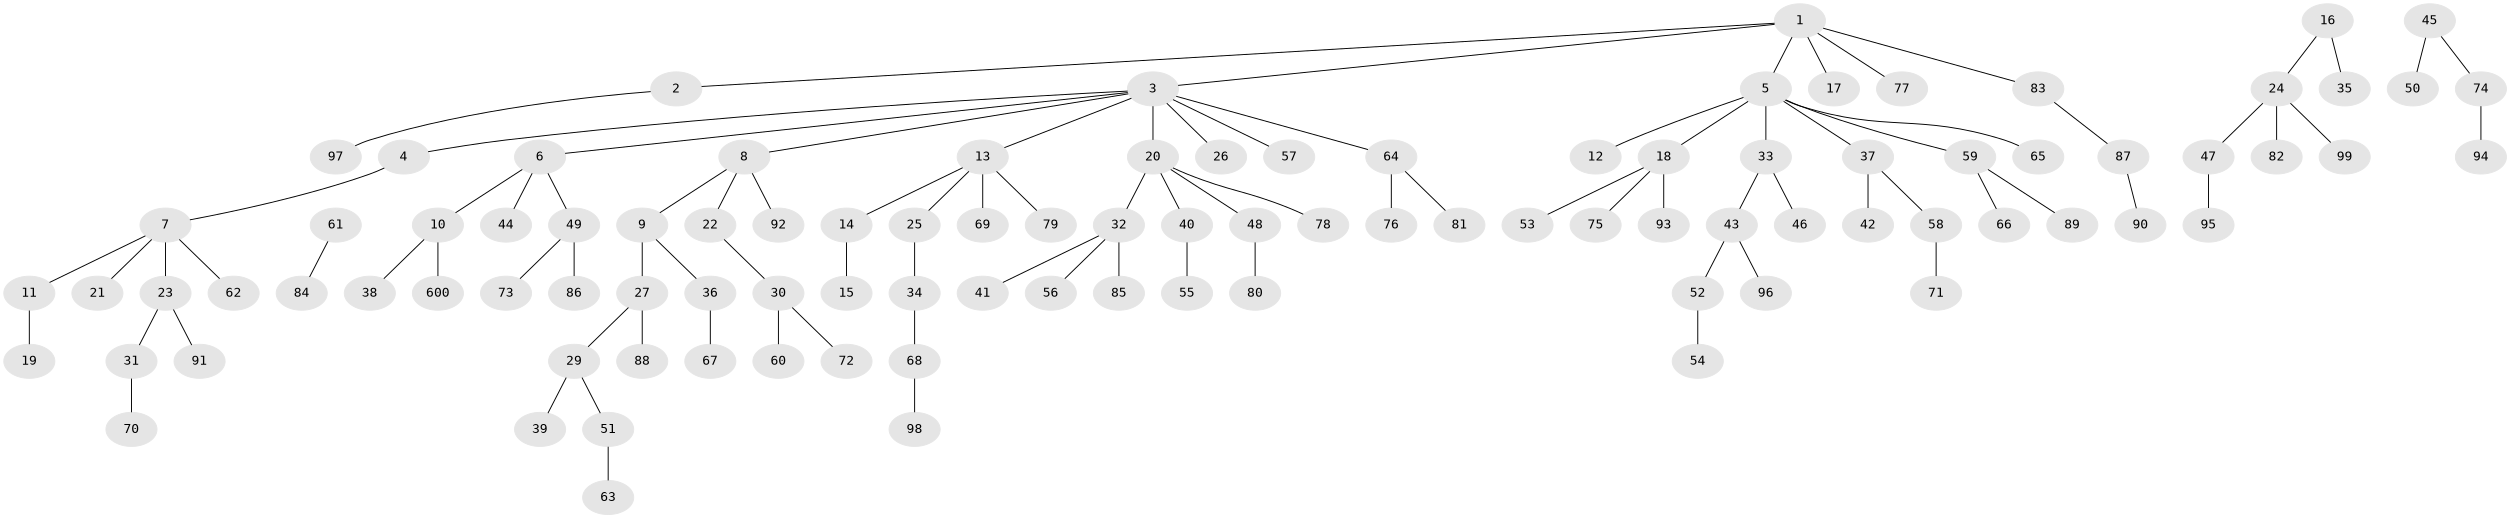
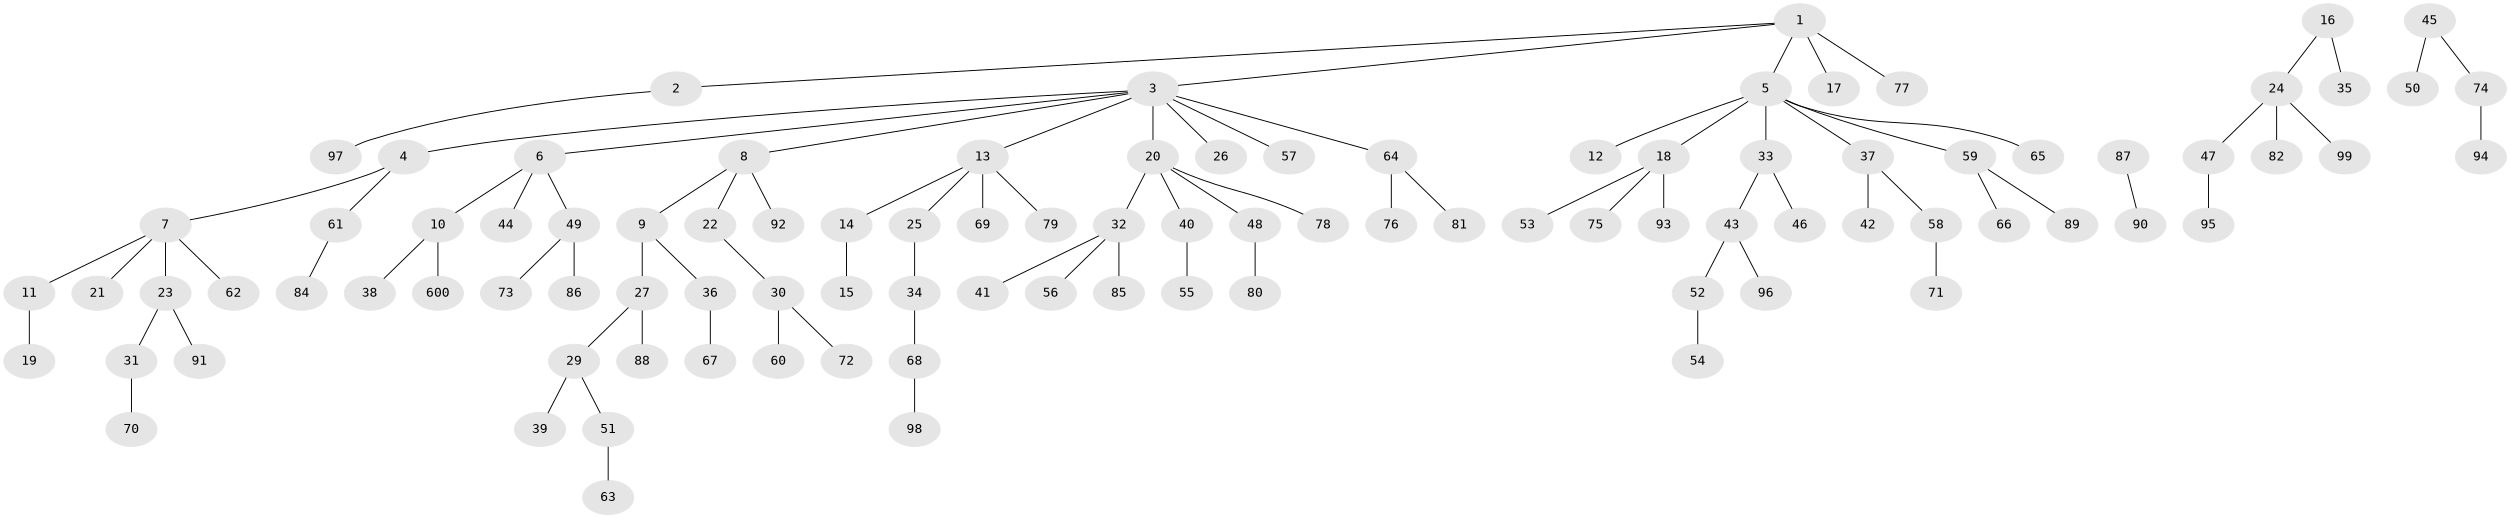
(2038, 89) -> none
none -> (370, 191)
